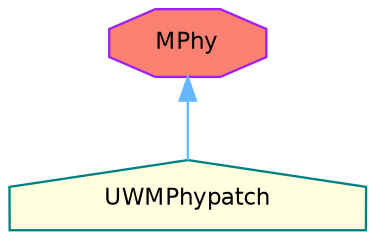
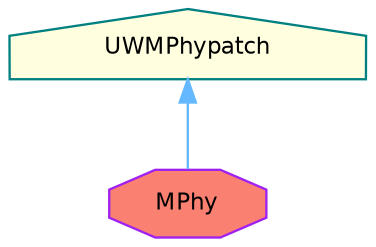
(188, 131) -> (188, 136)
